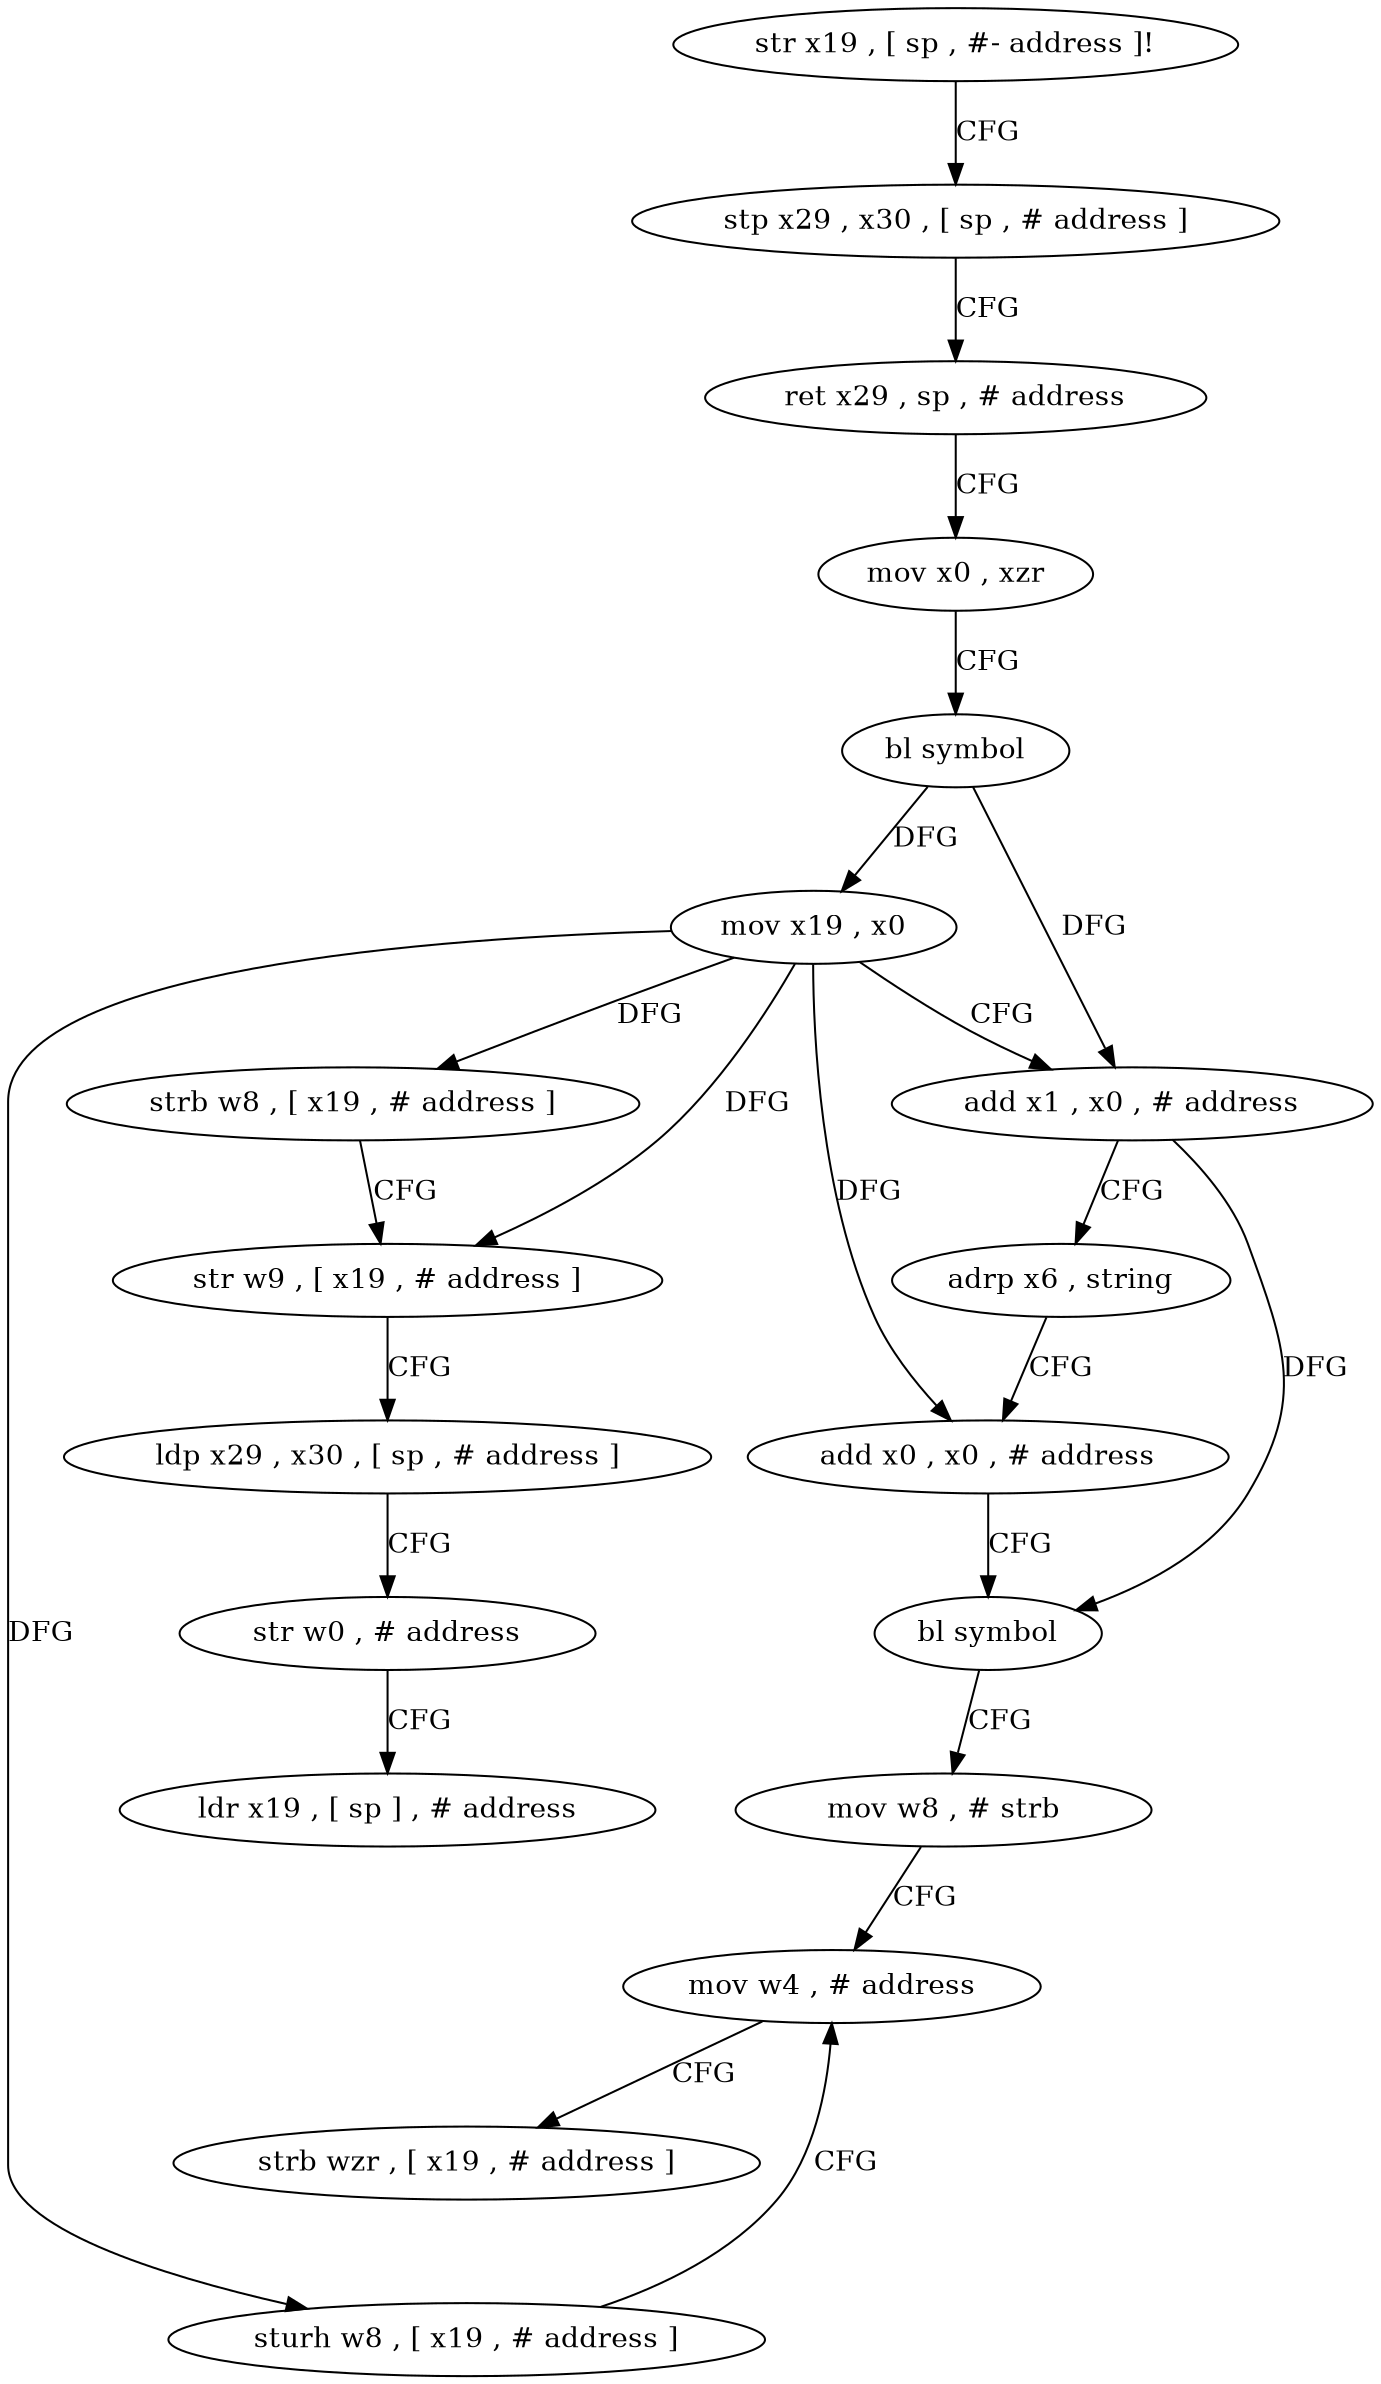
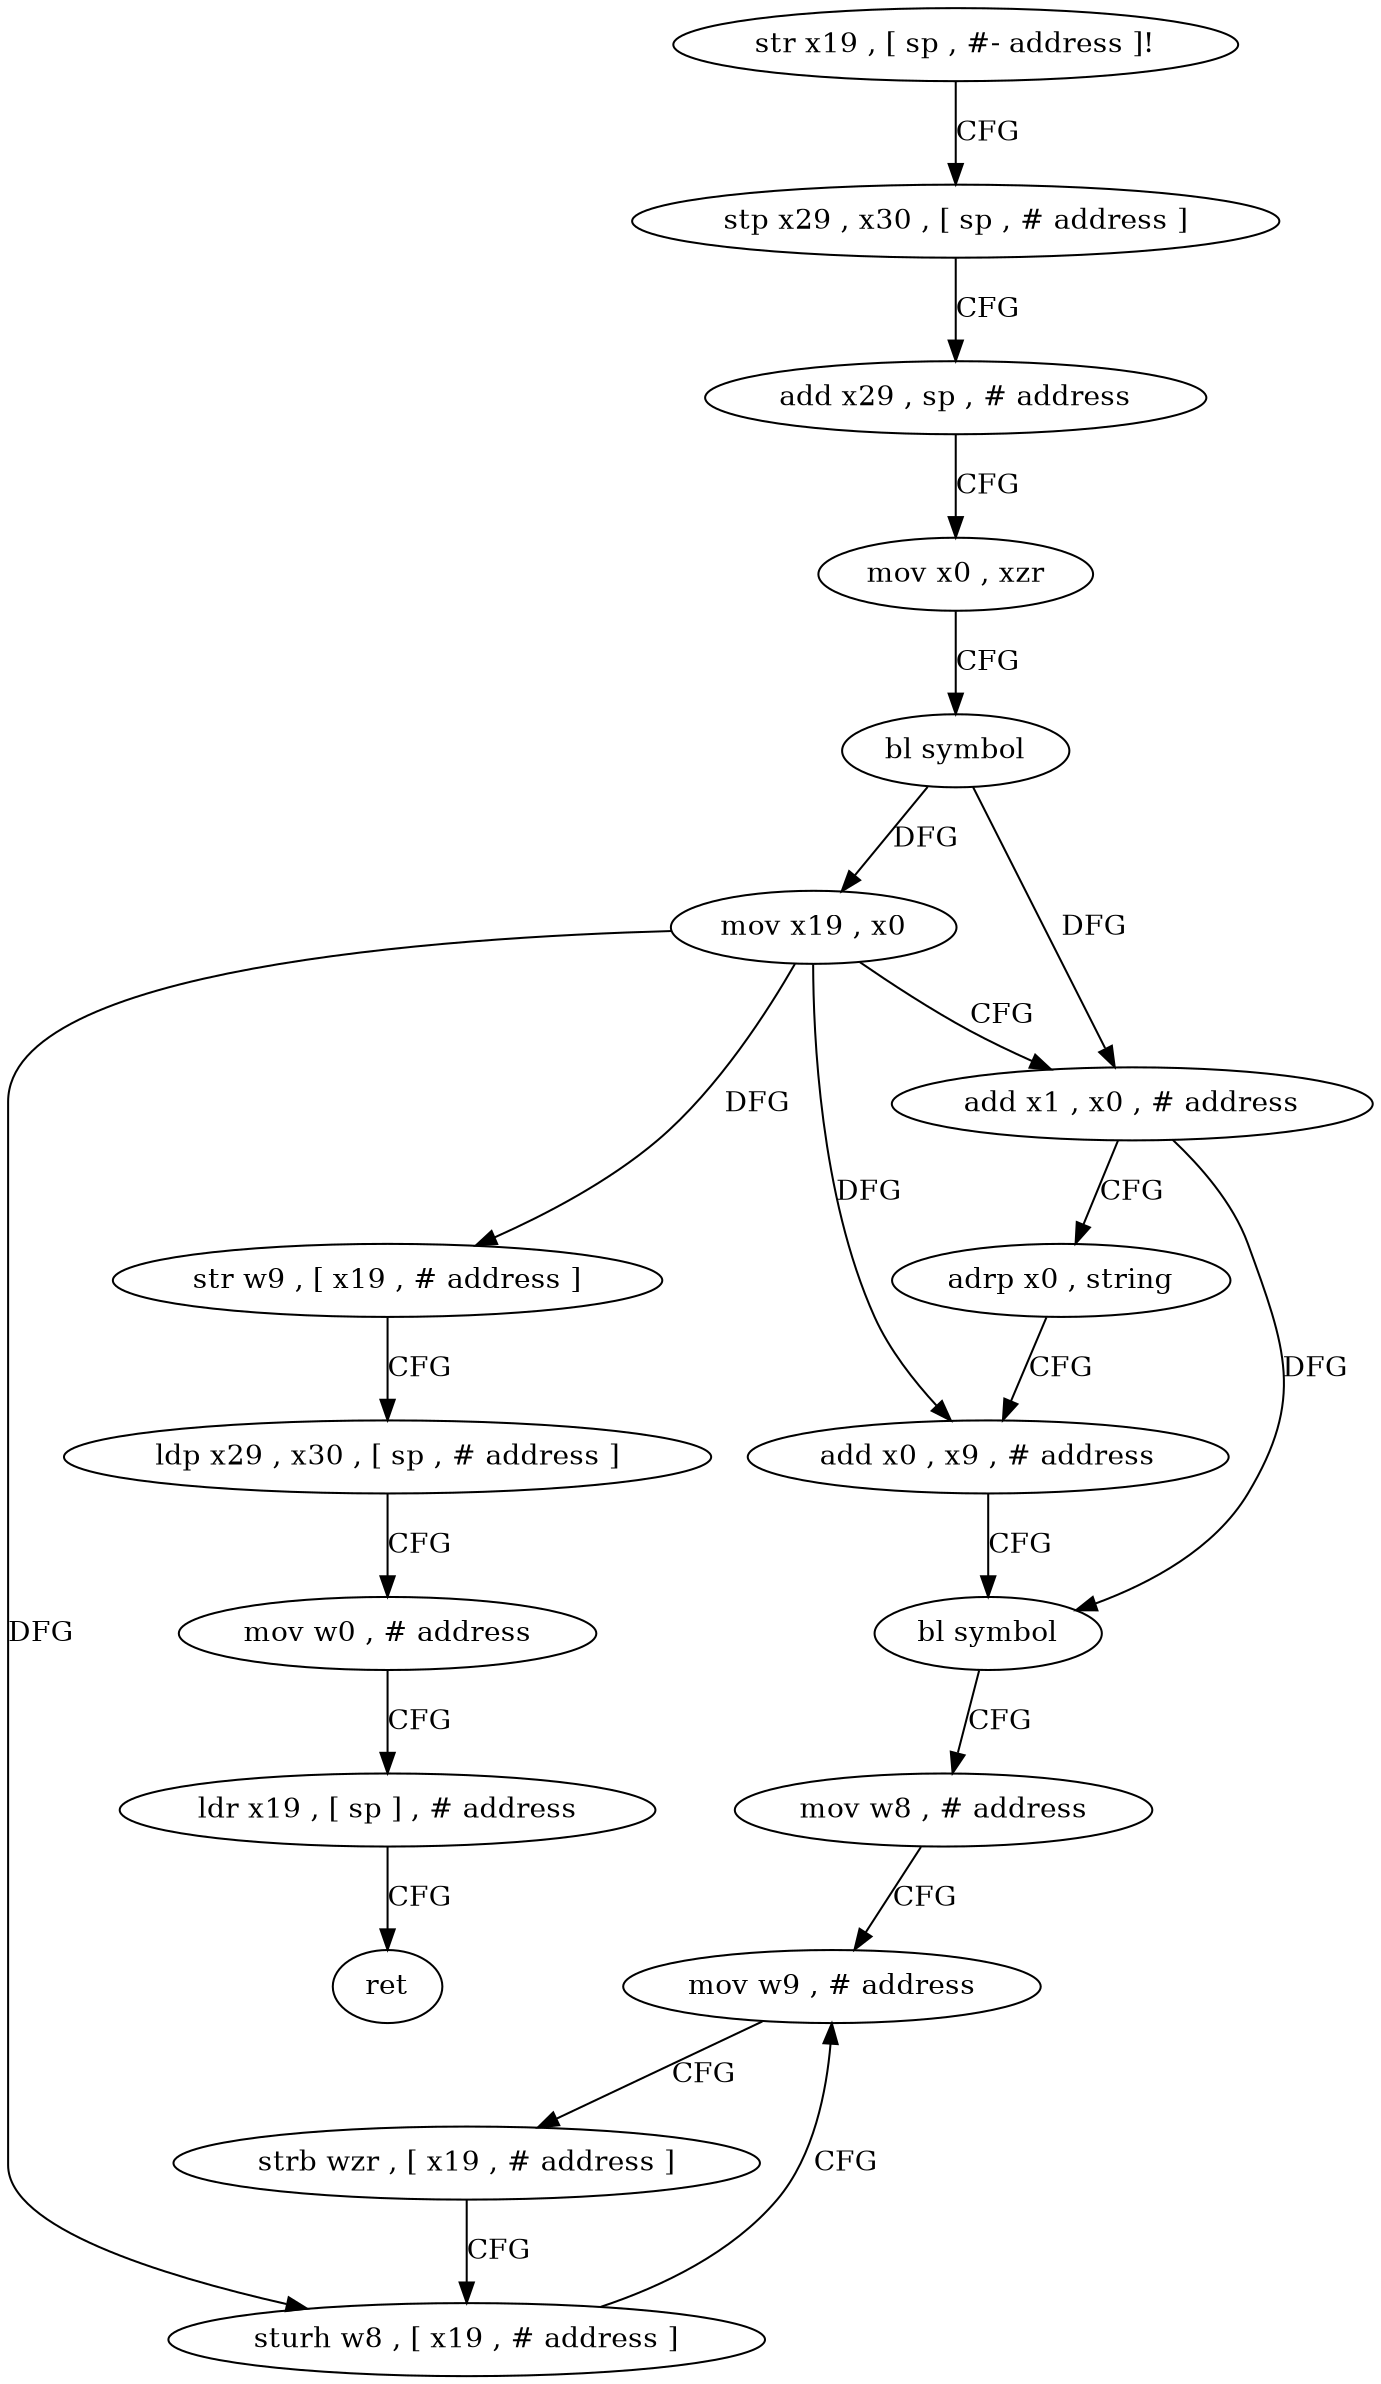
(956, 398) -> (956, 398)
(353, 1104) -> none
(1061, 1280) -> (1061, 1280)
(988, 1457) -> (988, 1457)
(388, 1633) -> (388, 1633)
(944, 1810) -> (944, 1810)
none -> (388, 1987)
(832, 1987) -> (832, 1987)
none -> (467, 2241)
